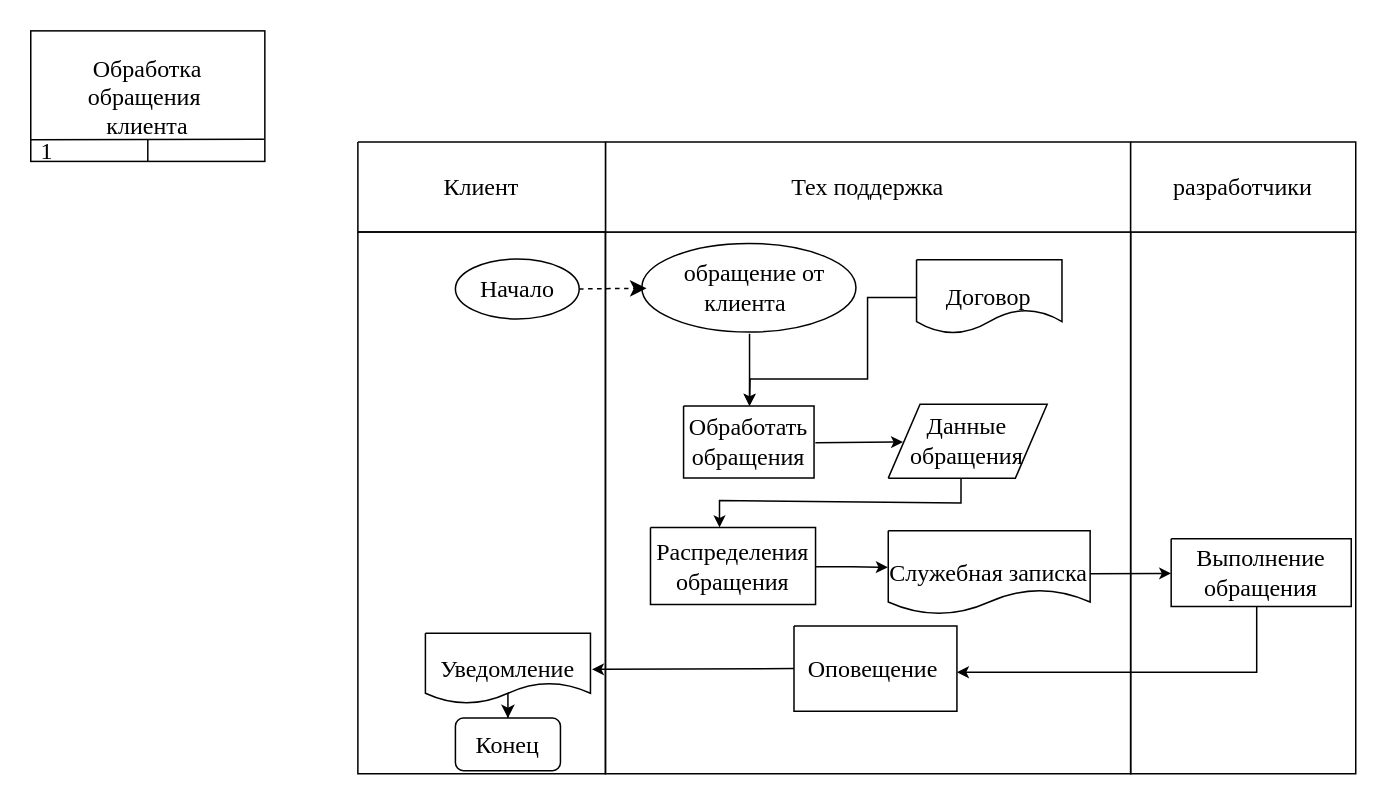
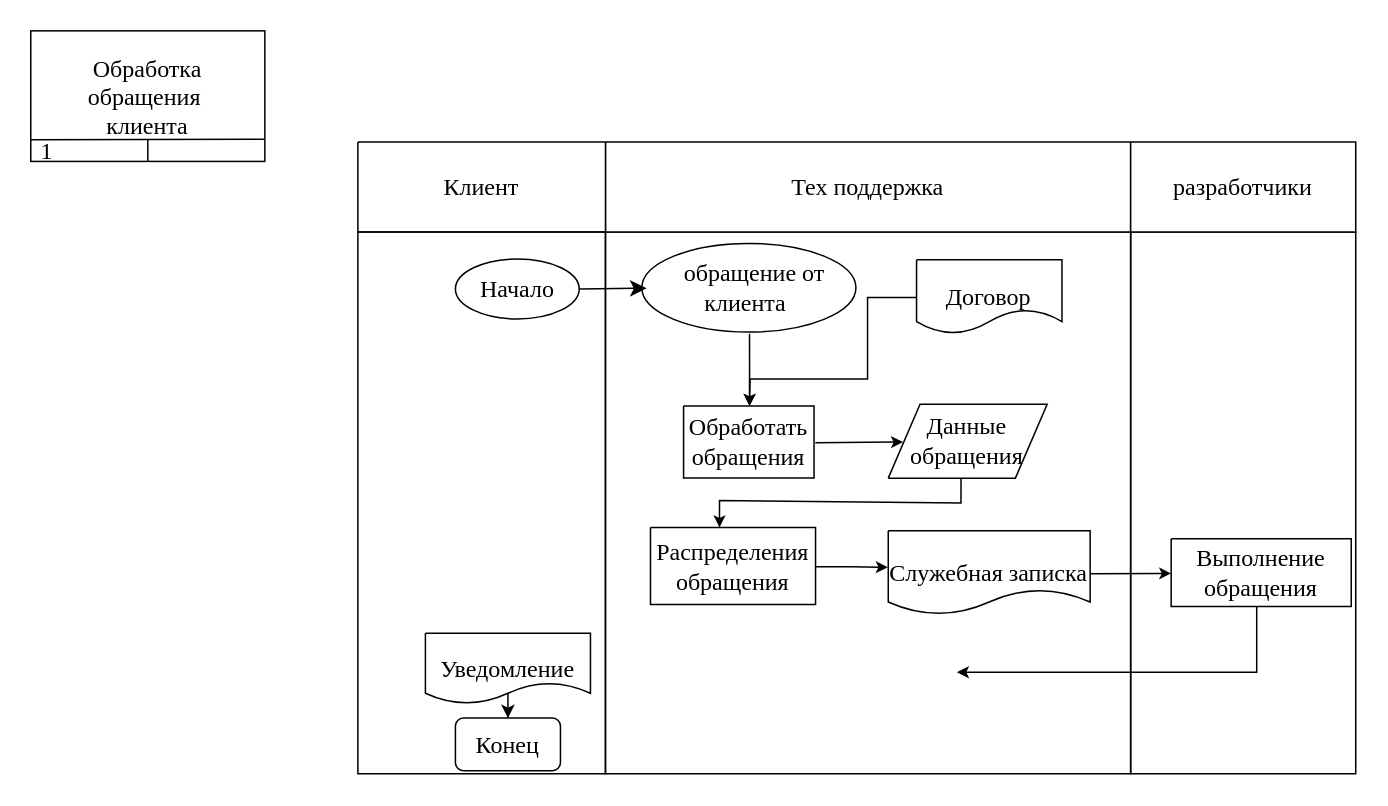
(609, 288) -> (609, 288)
(875, 668) -> none
(697, 669) -> none
